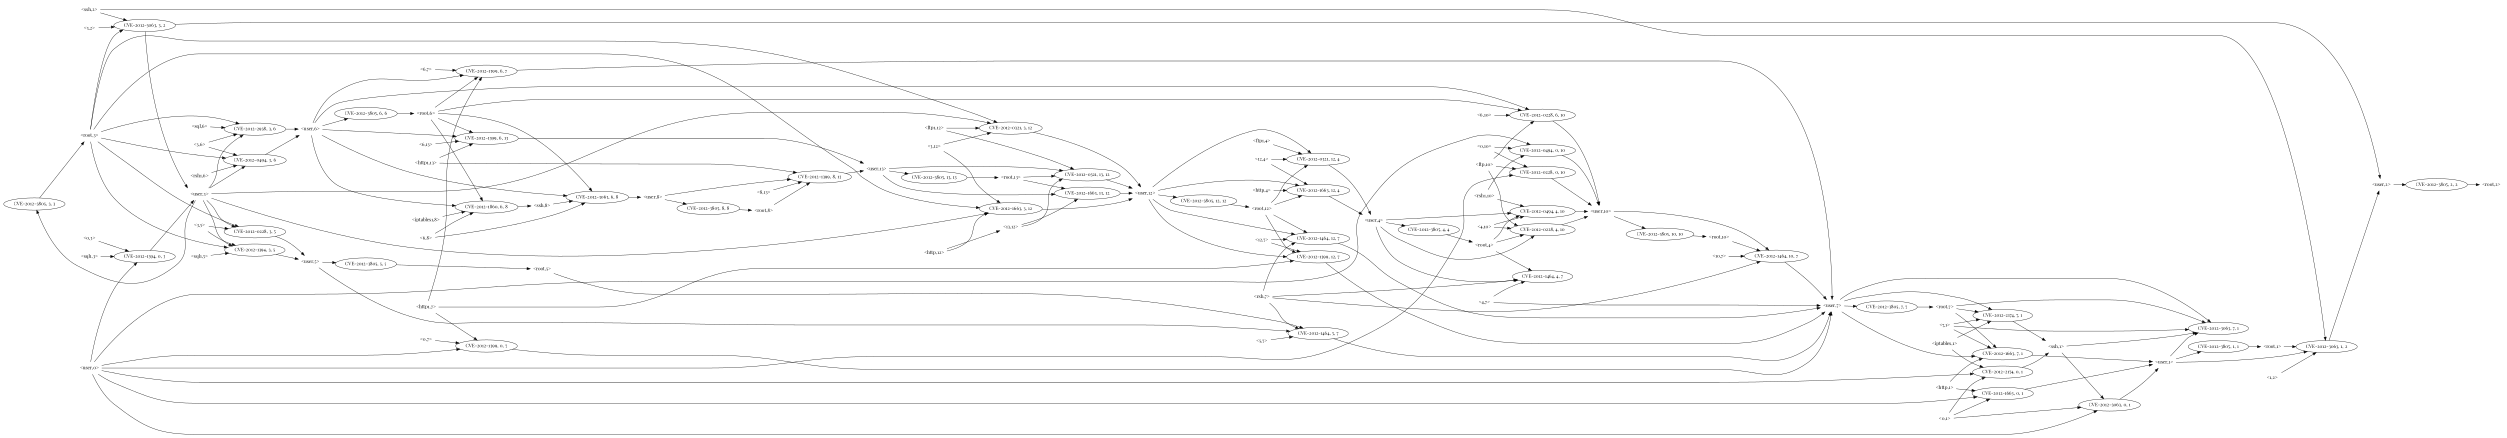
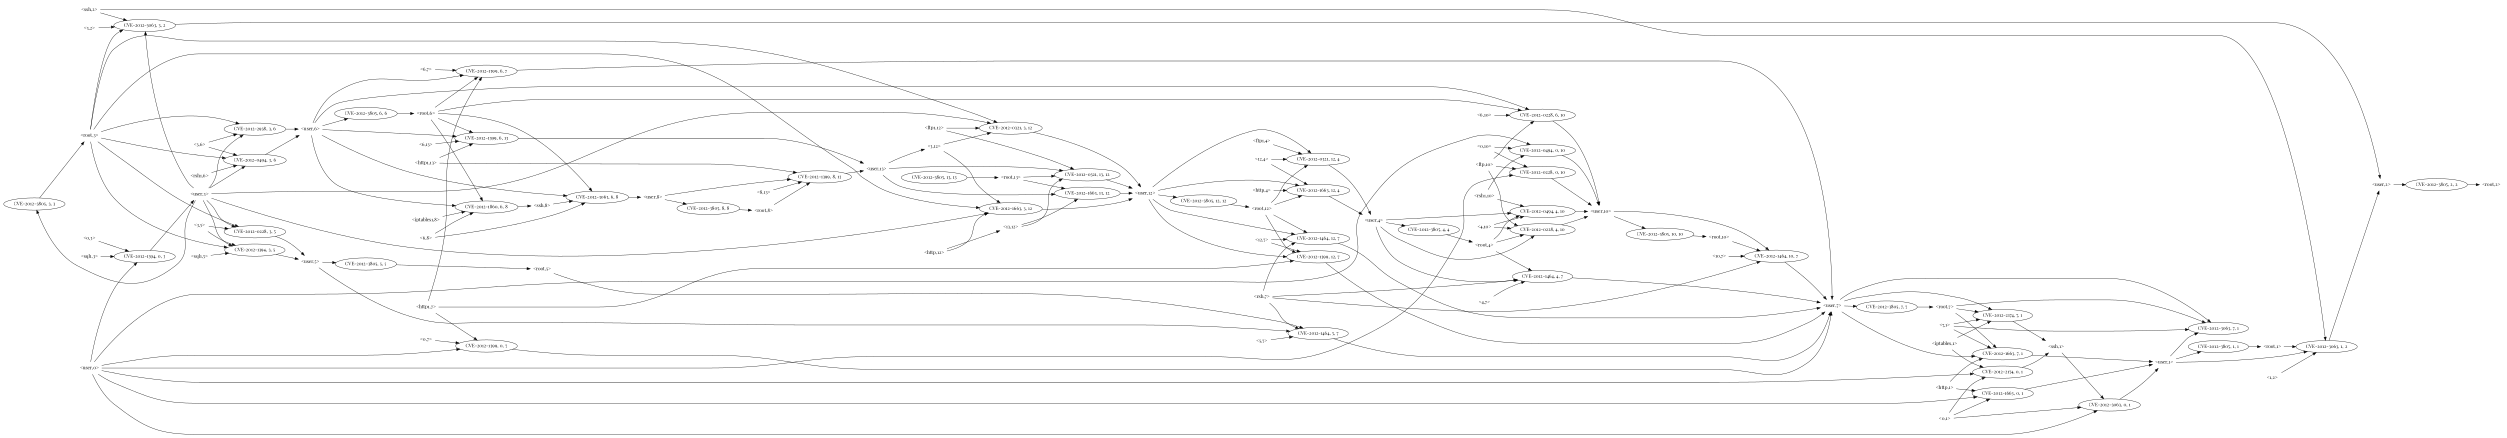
(157, 111) -> (159, 115)
(200, 126) -> none
(897, 172) -> (905, 156)
(1655, 305) -> (1695, 287)
(2130, 341) -> none
